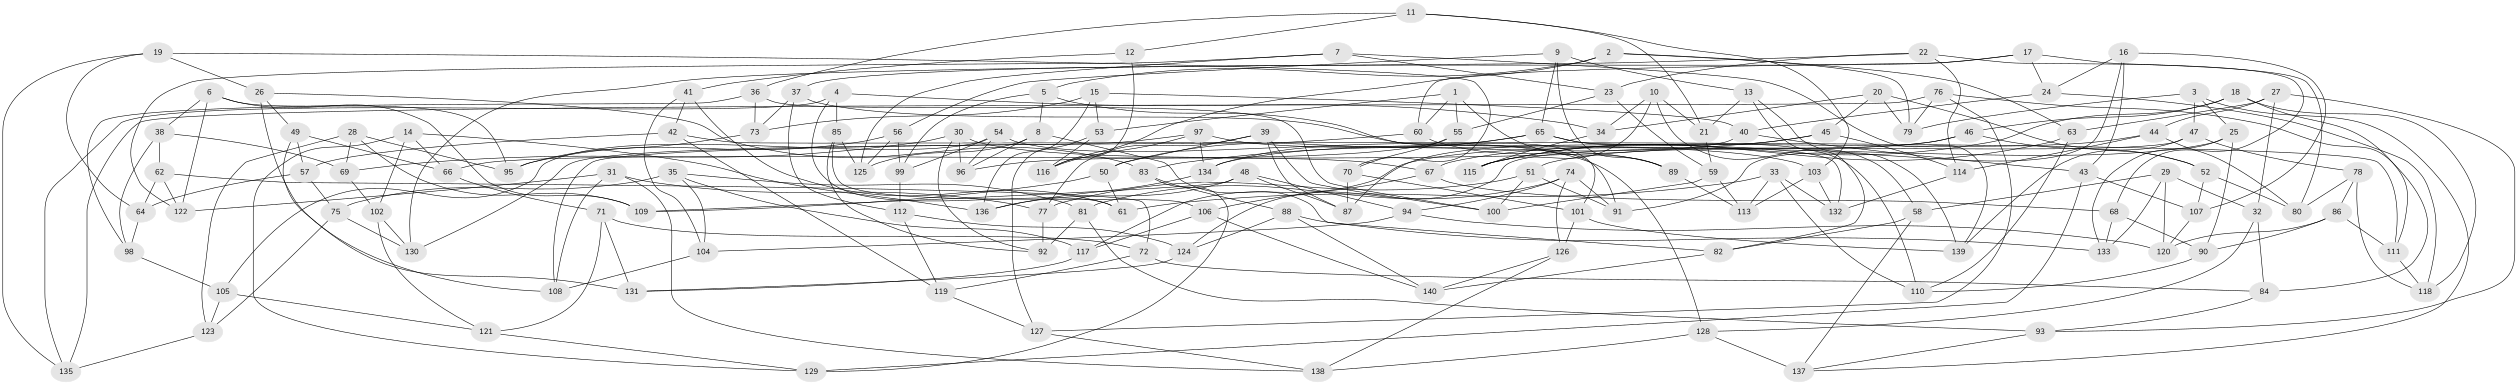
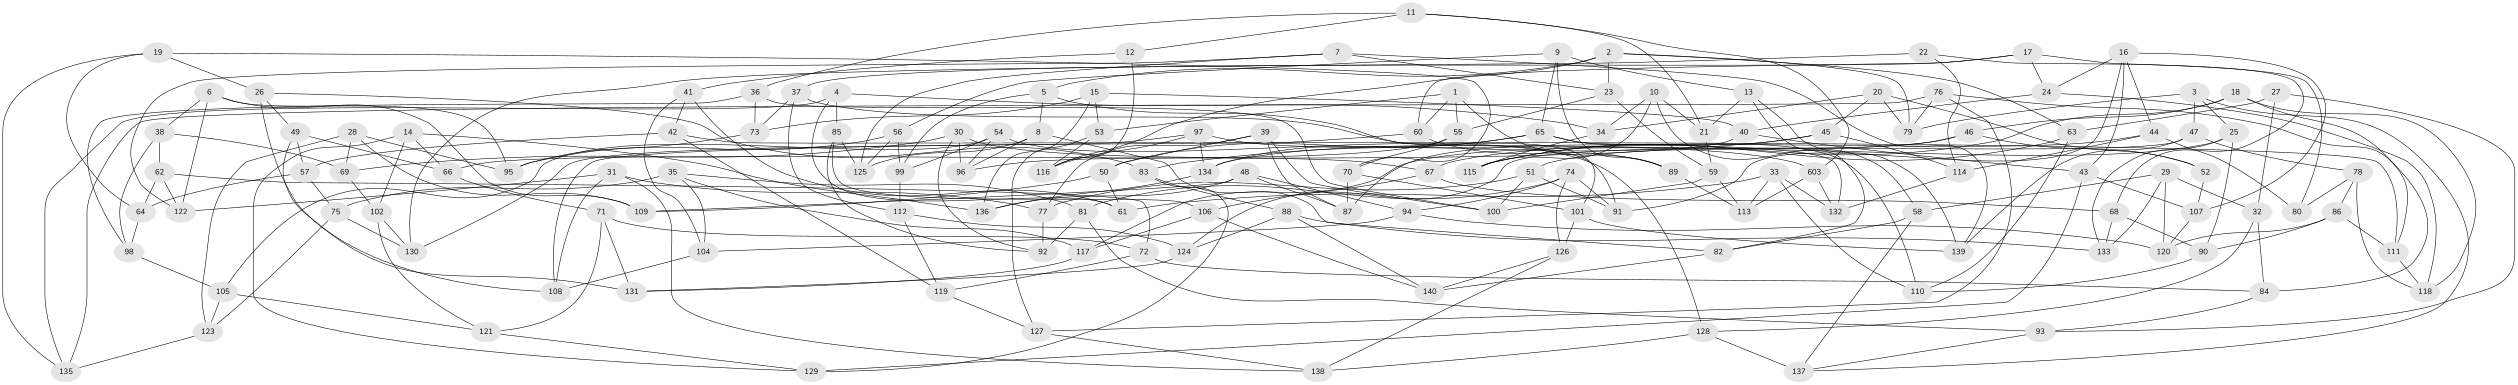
(1699, 71) -> (1609, 73)
(2190, 118) -> (2139, 92)
(1814, 172) -> (1814, 172)
(2249, 190) -> none
